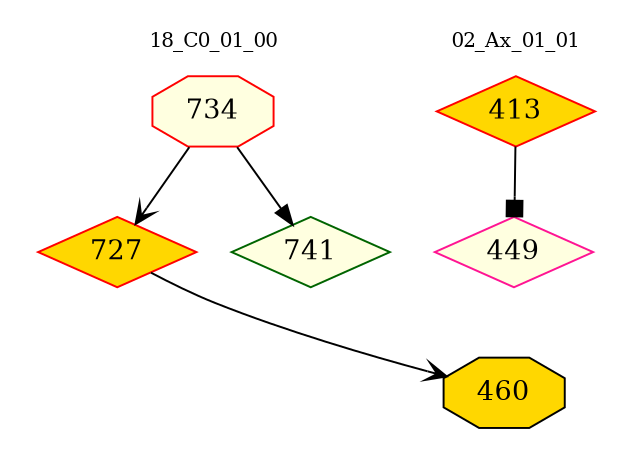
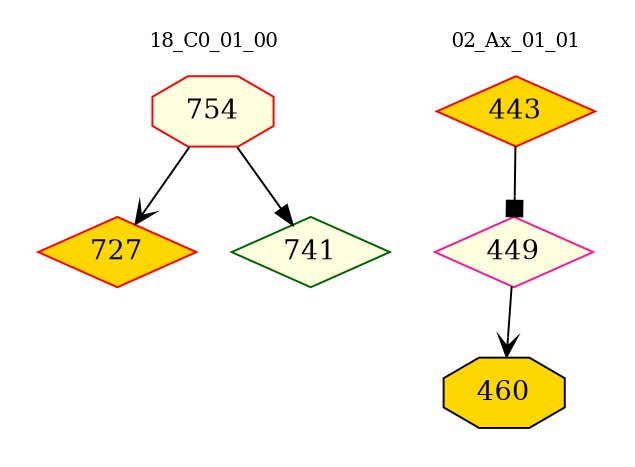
(213, 111) -> (213, 111)
(516, 111) -> (516, 111)
(287, 329) -> (510, 312)
